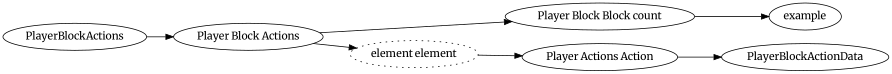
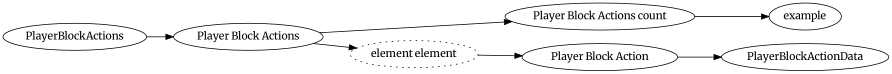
(600, 17) -> (600, 17)
(600, 57) -> (600, 57)
